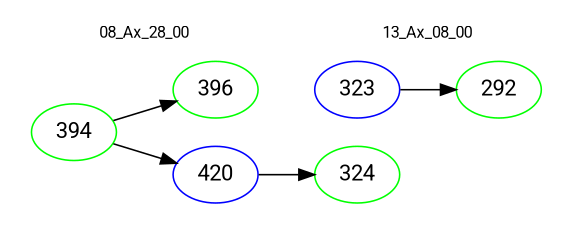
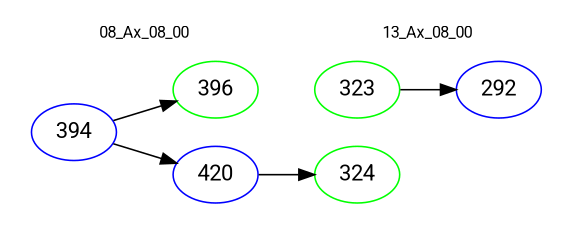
(145, 34) -> (145, 34)
(357, 90) -> (357, 90)
(499, 90) -> (499, 90)
(74, 132) -> (74, 132)
